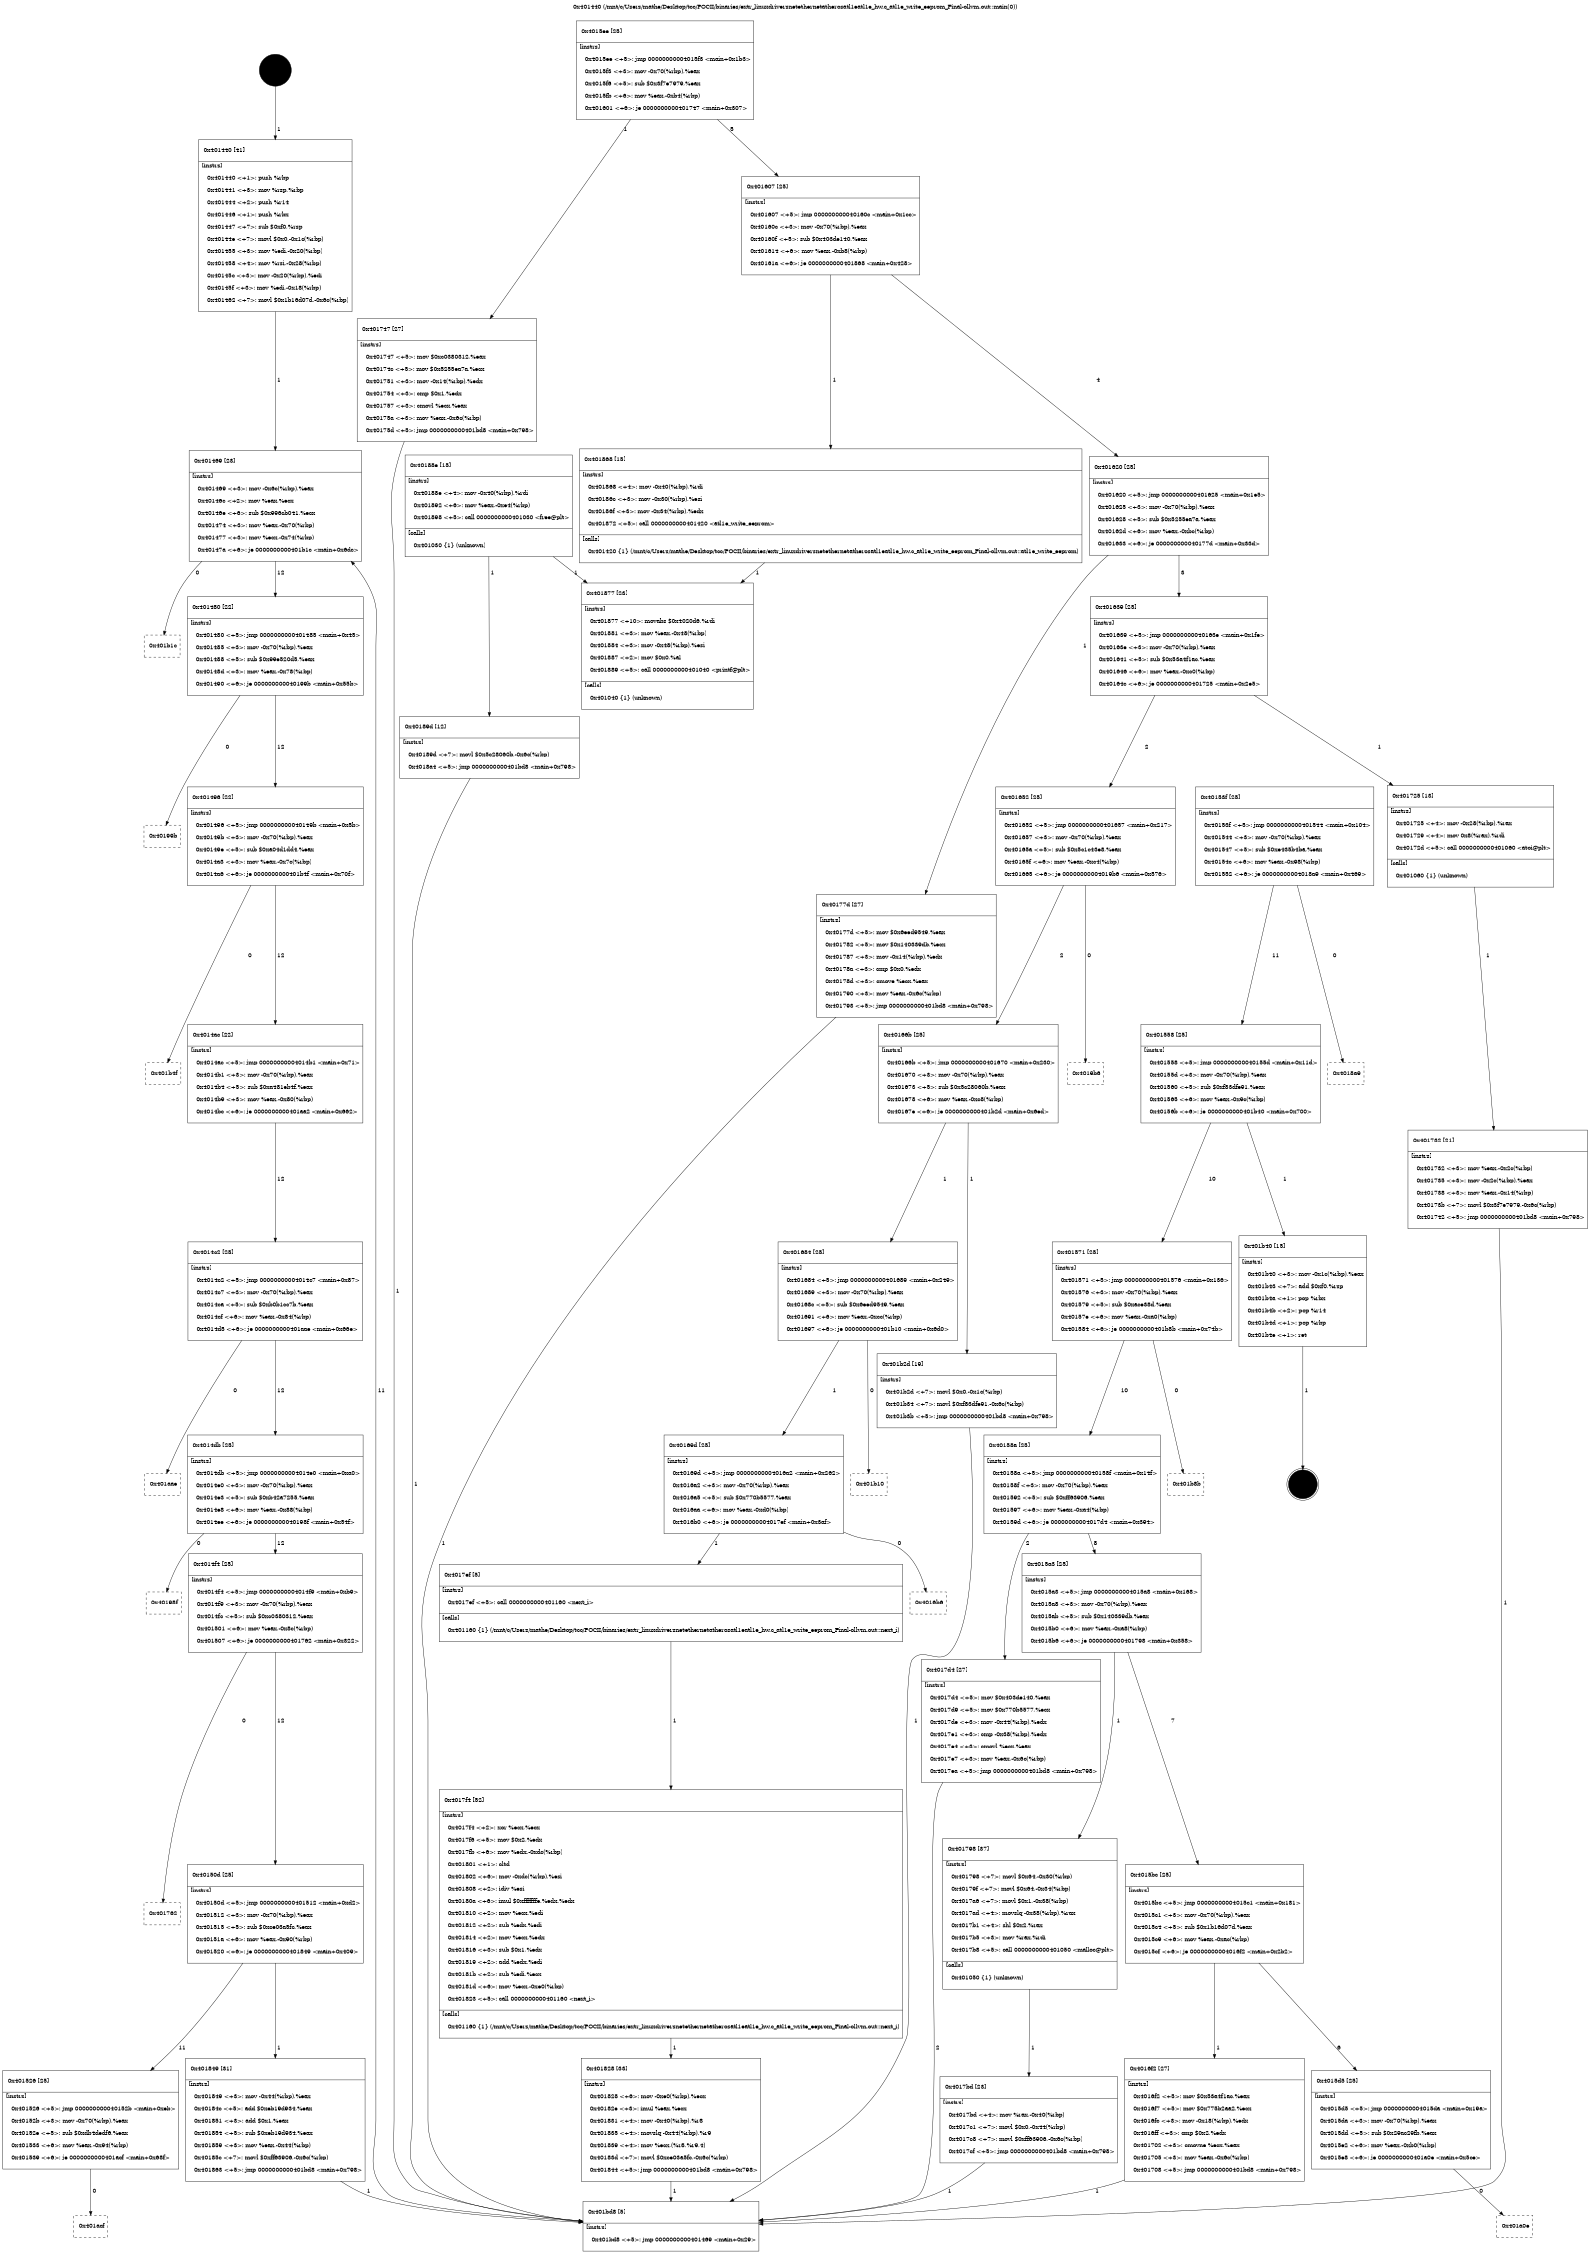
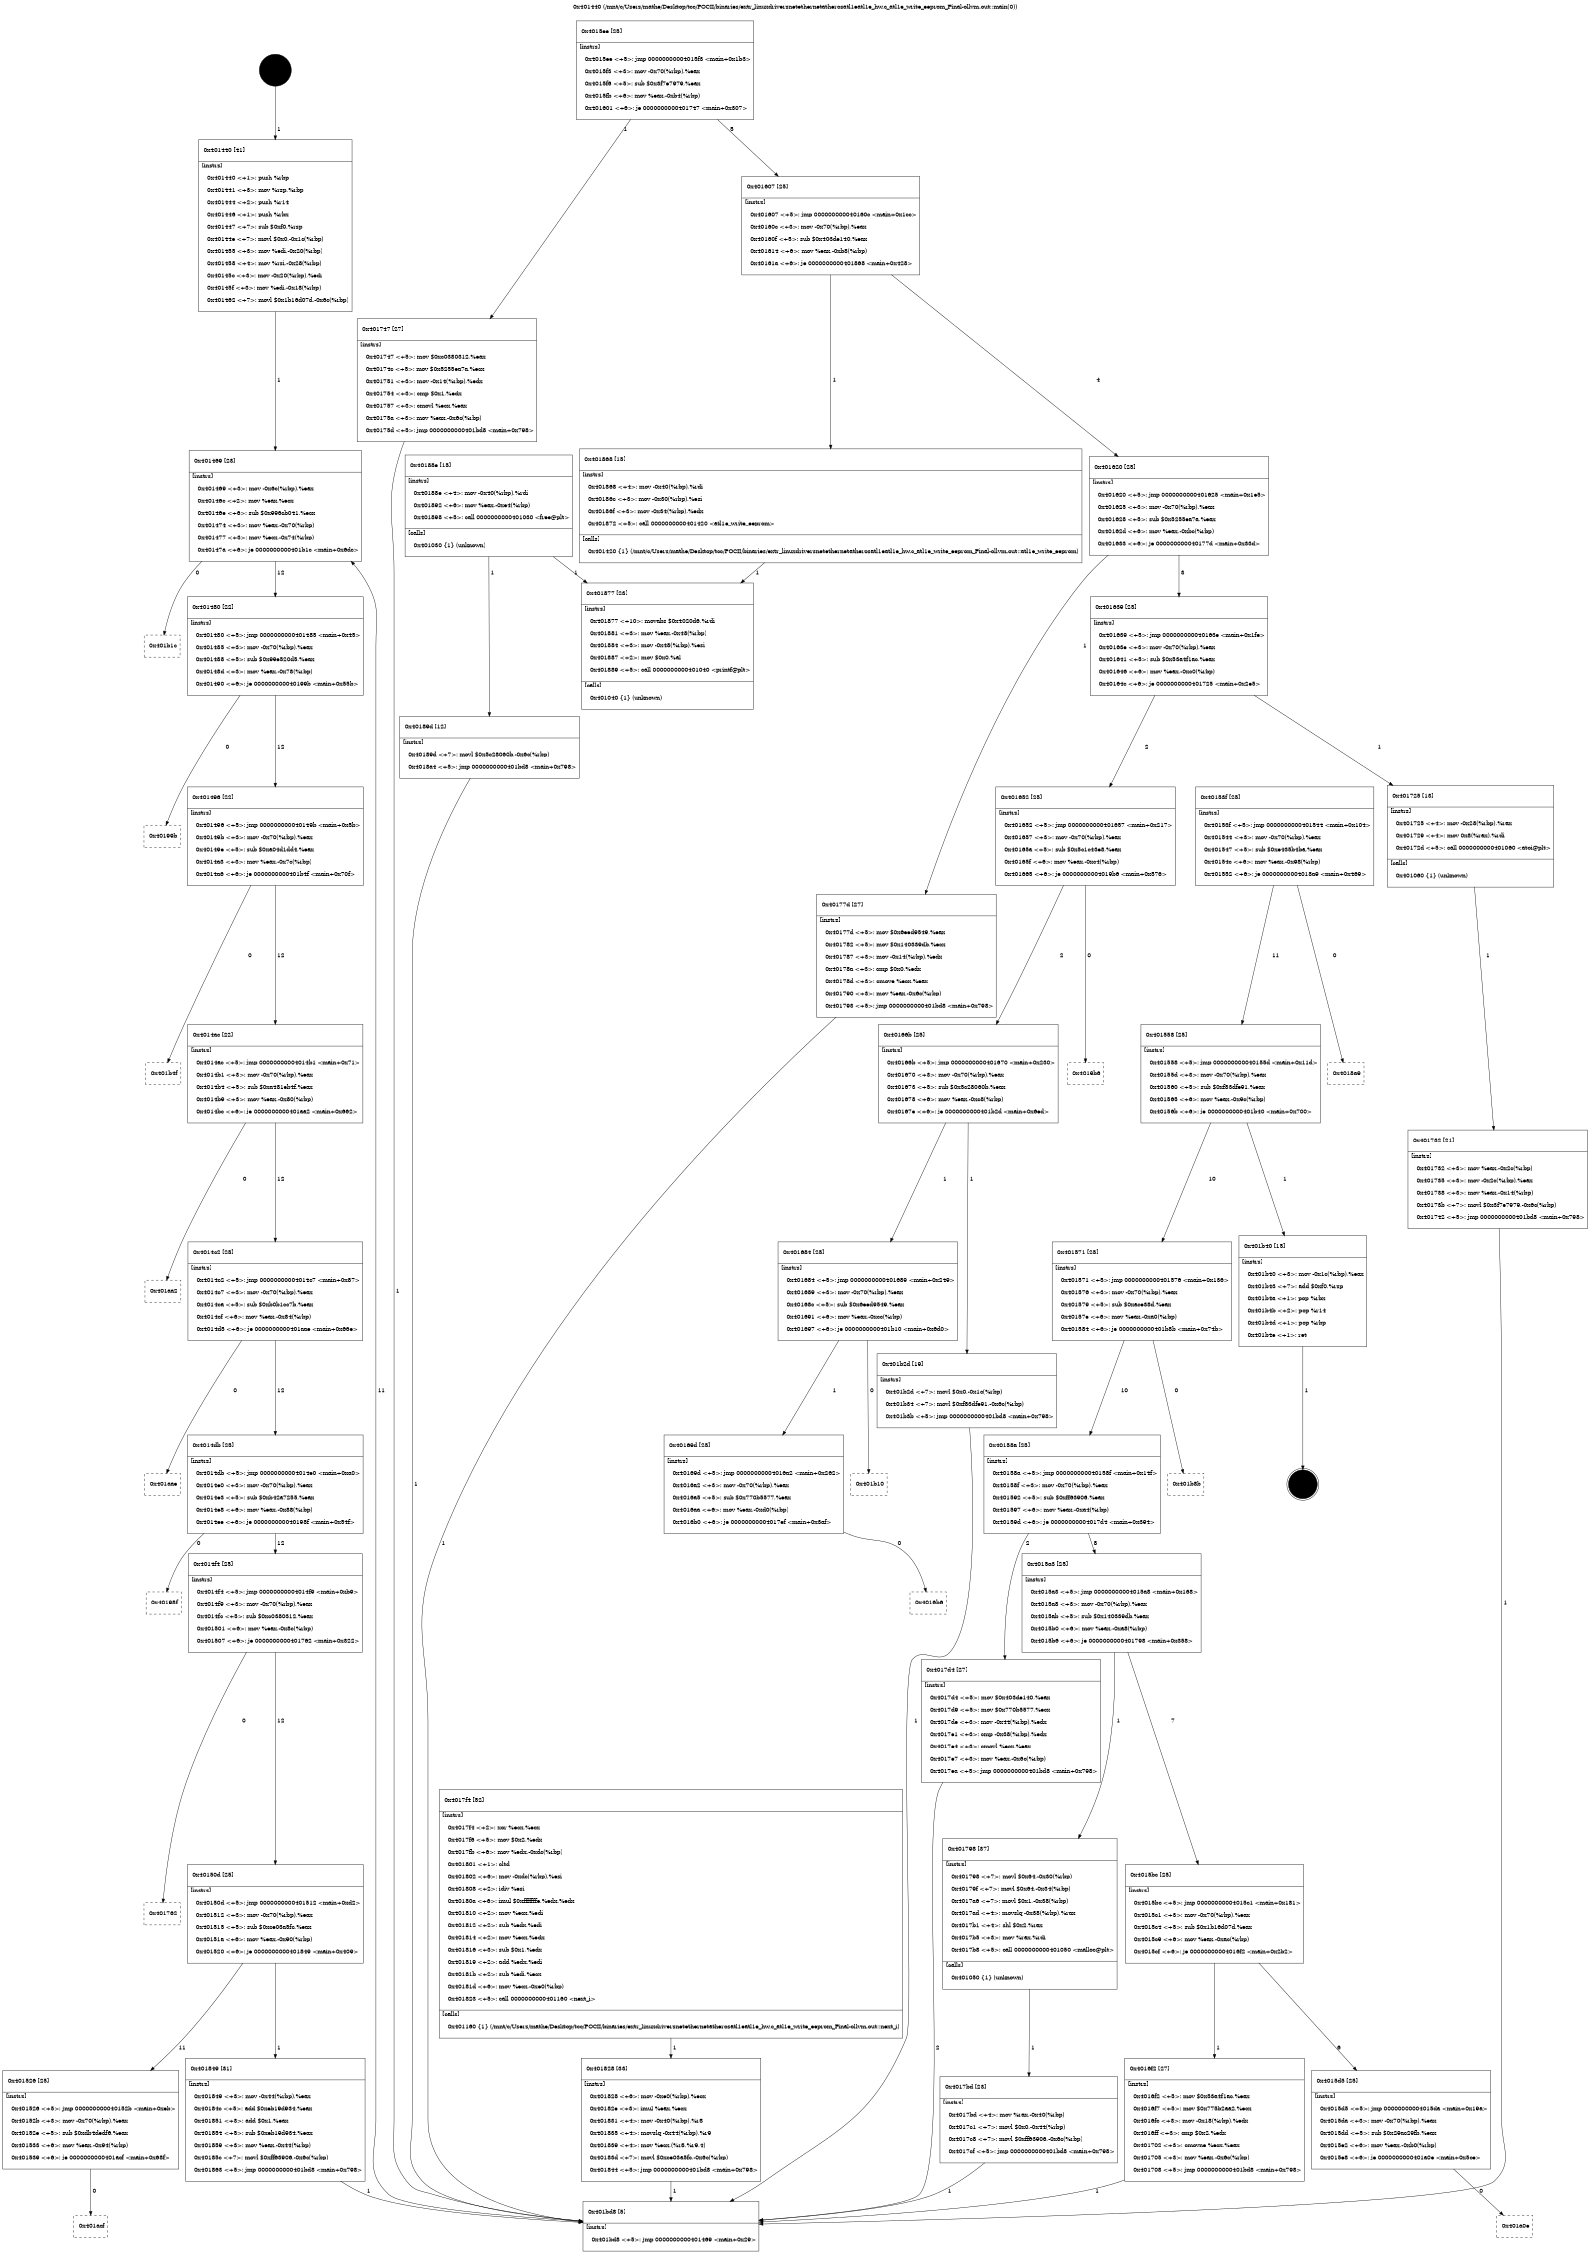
none -> (163, 1291)
(671, 1603) -> none
